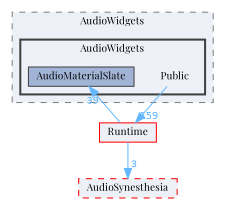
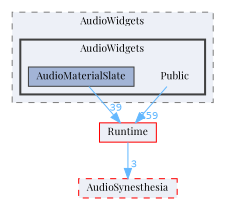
(109, 109) -> (101, 101)
